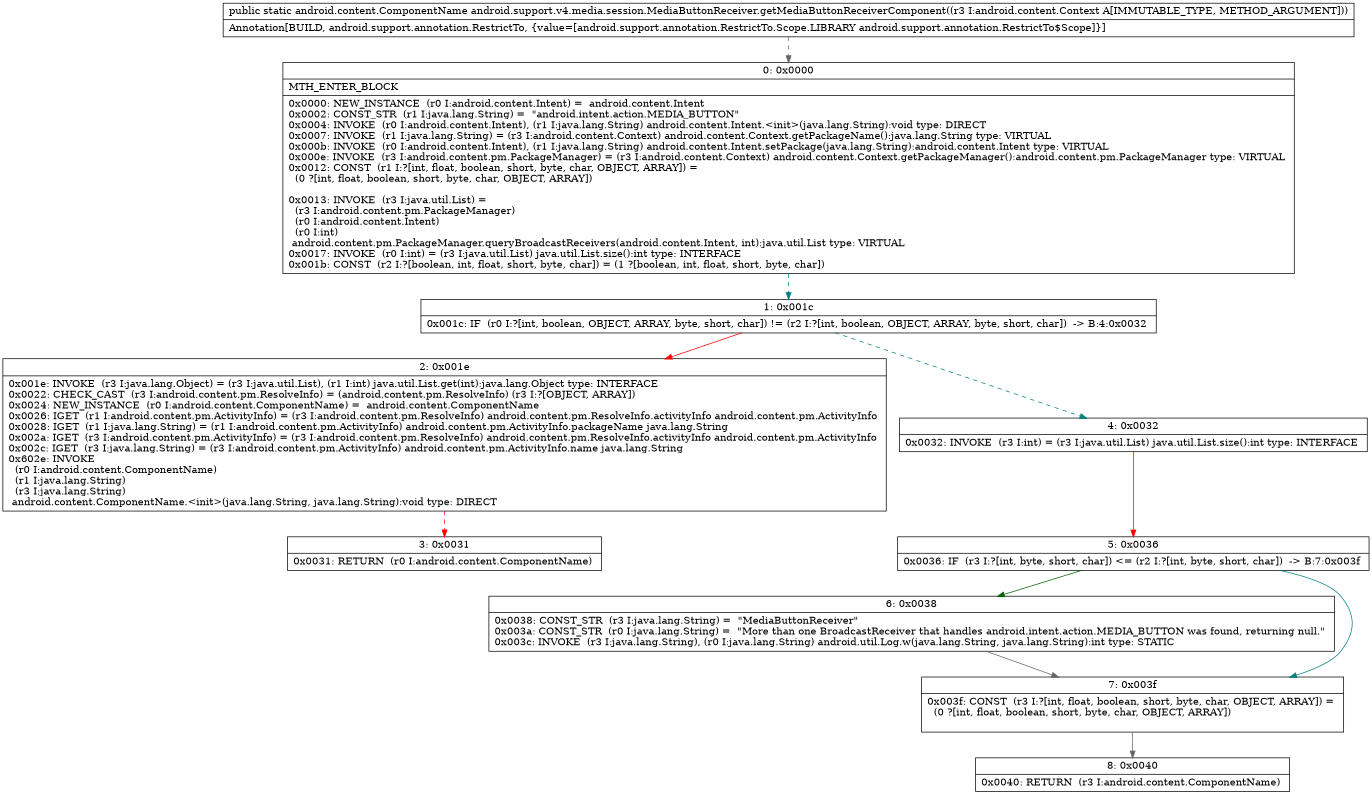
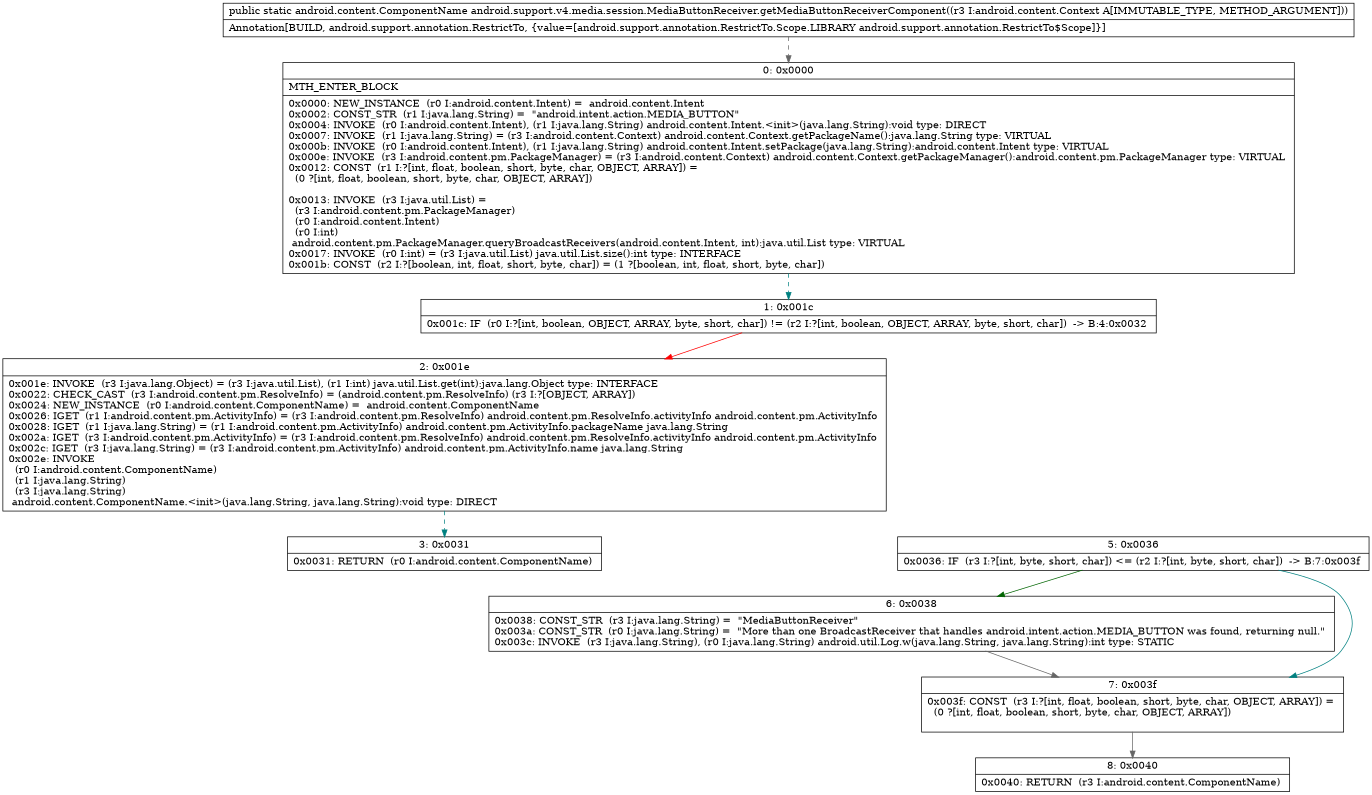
(1133, 435) -> none
(55, 459) -> (55, 459)
(445, 520) -> (445, 520)
